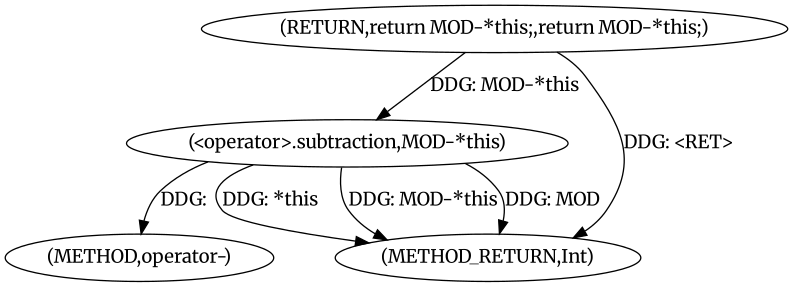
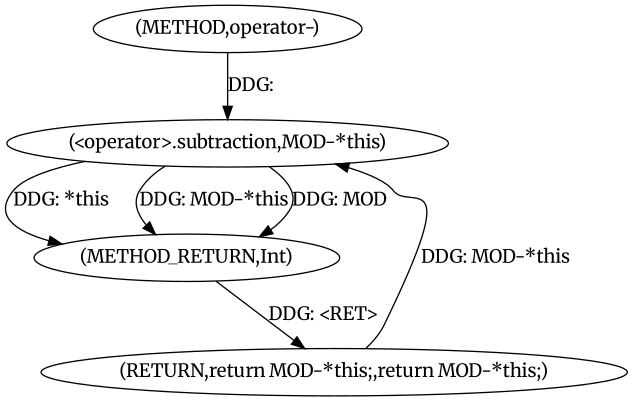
(620, 137) -> (255, 311)
(168, 184) -> (228, 80)
